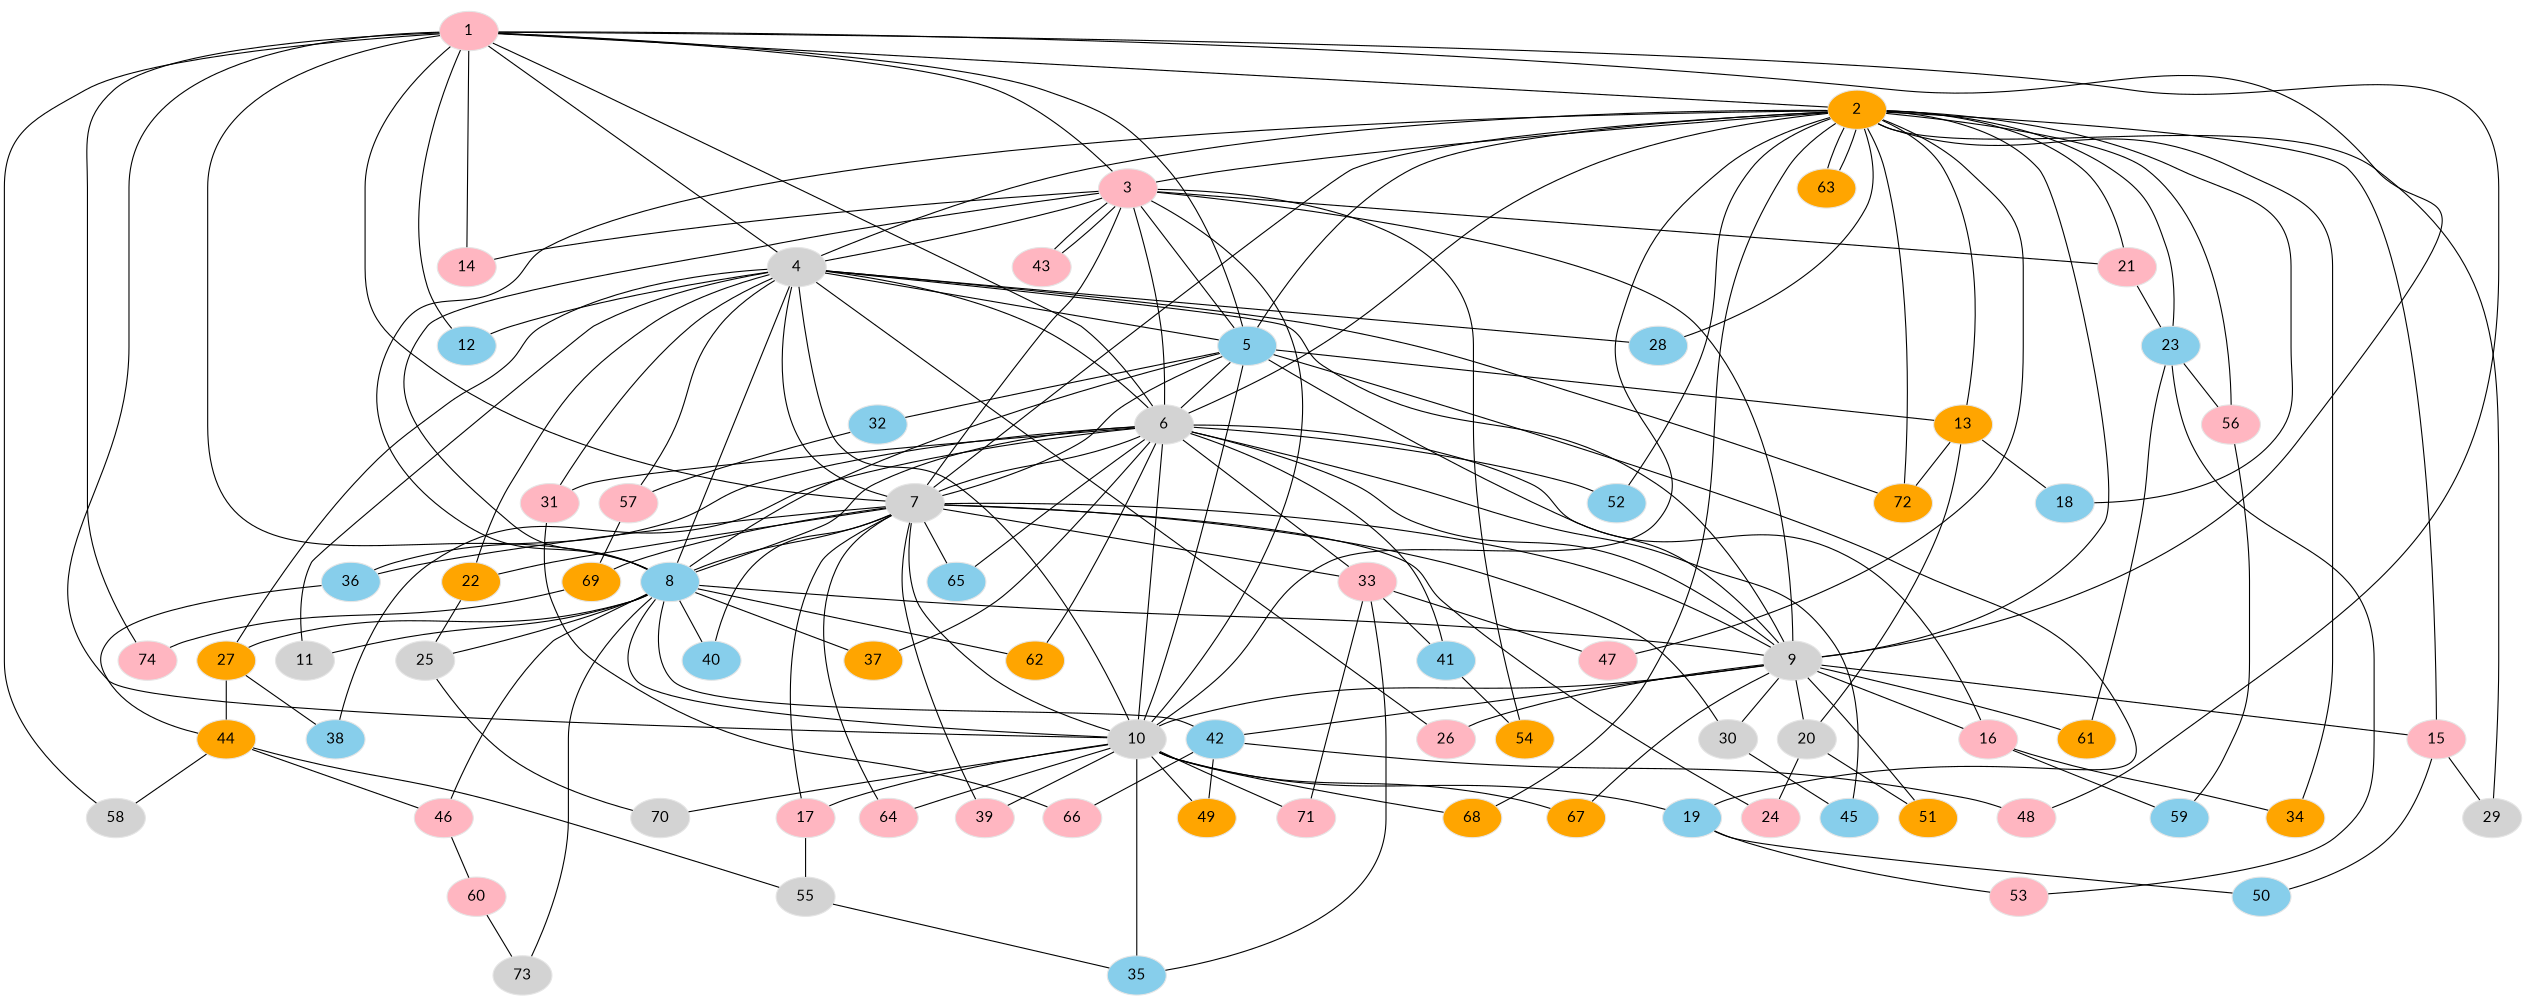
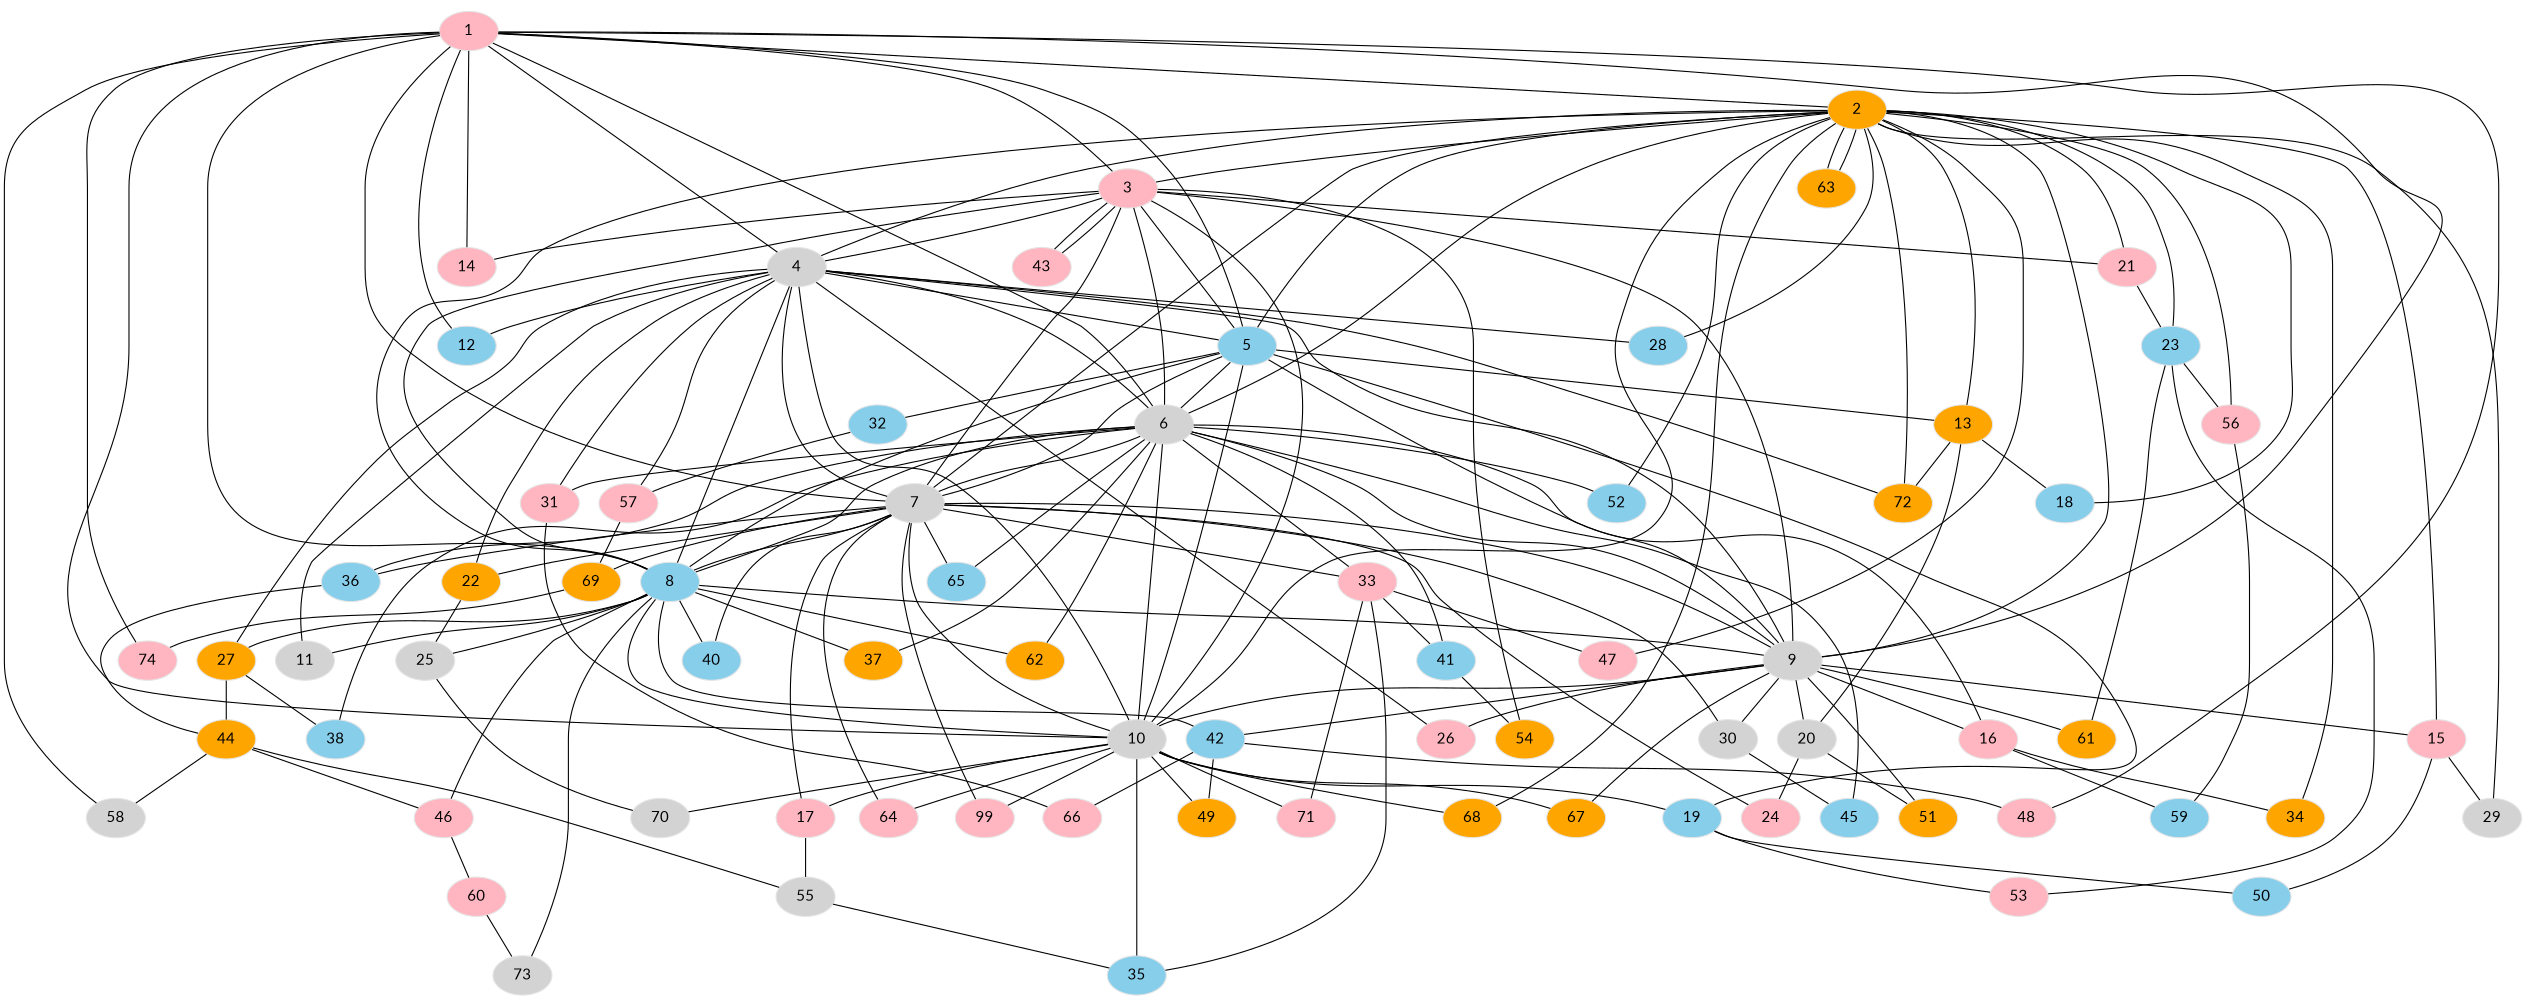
(985, 818) -> (985, 818)
